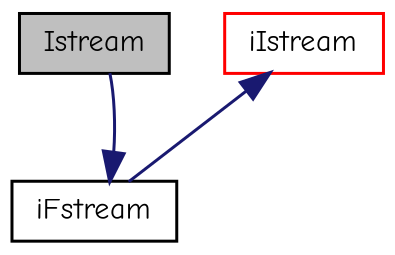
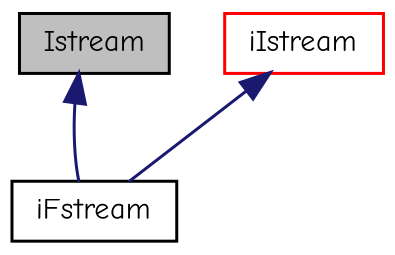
(114, 113) -> (74, 143)
